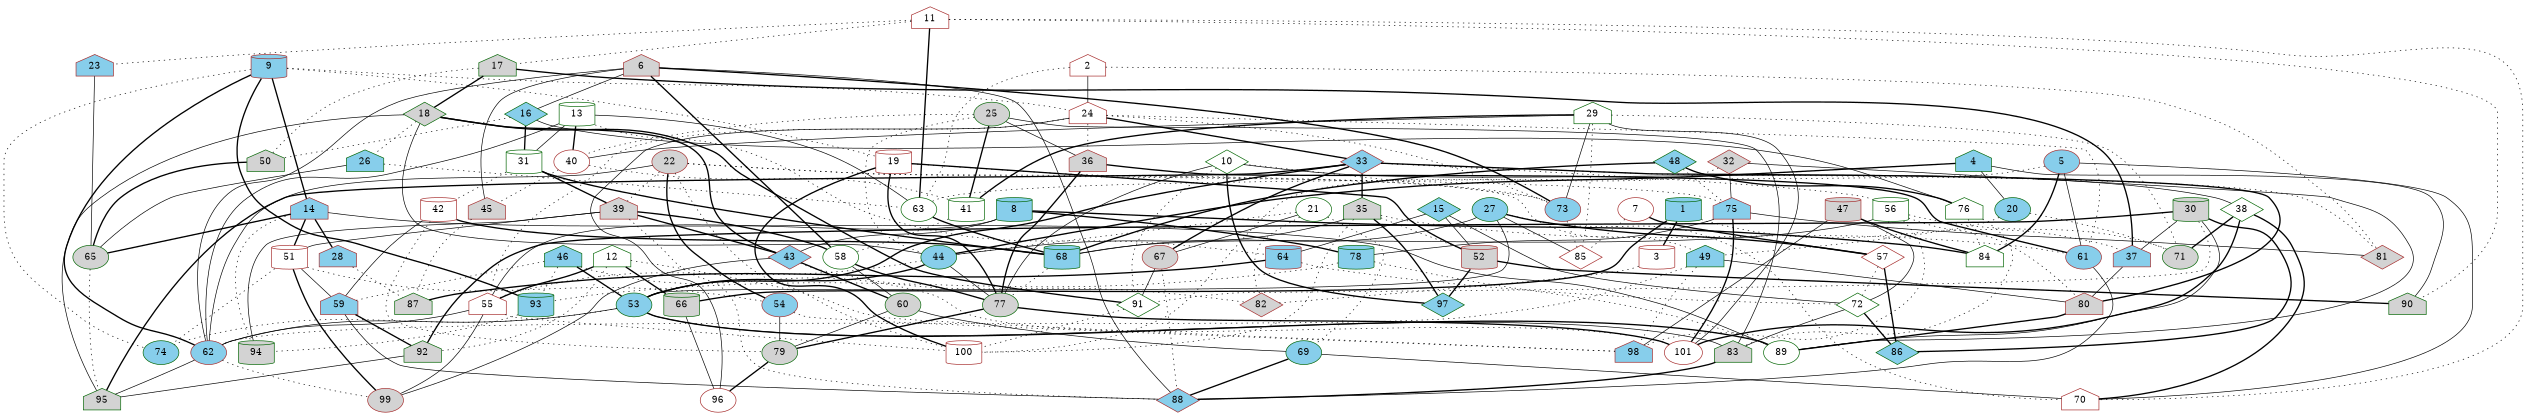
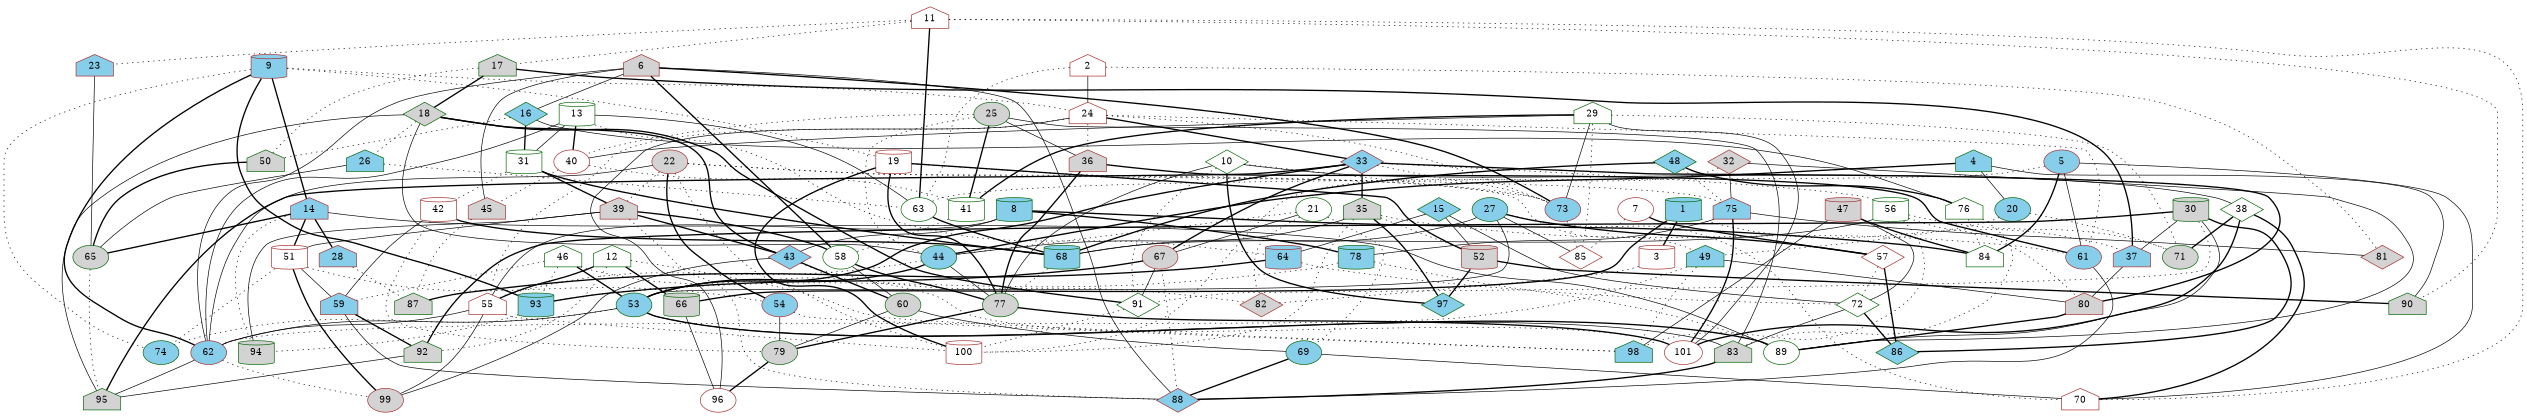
(1887, 176) -> (1463, 182)
(563, 257) -> (563, 257)
none -> (848, 281)
(1634, 353) -> (1634, 353)
